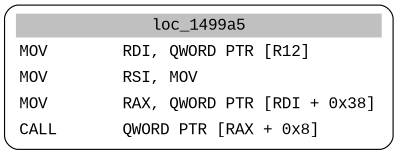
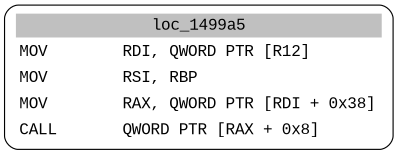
(108, 77) -> (108, 77)
